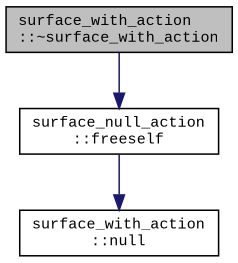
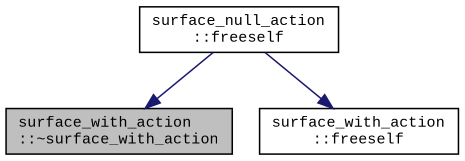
(119, 73) -> (185, 76)
(119, 233) -> (359, 131)
